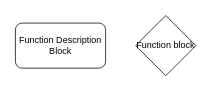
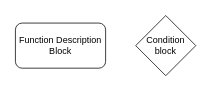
(165, 45) -> (165, 45)
